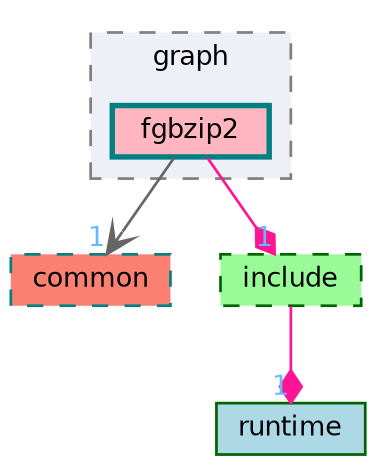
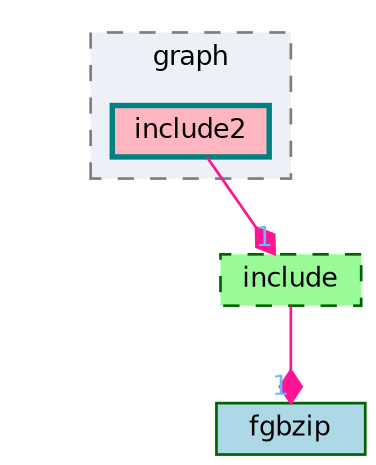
(191, 131) -> (191, 131)
(91, 280) -> none
(291, 429) -> (291, 429)
